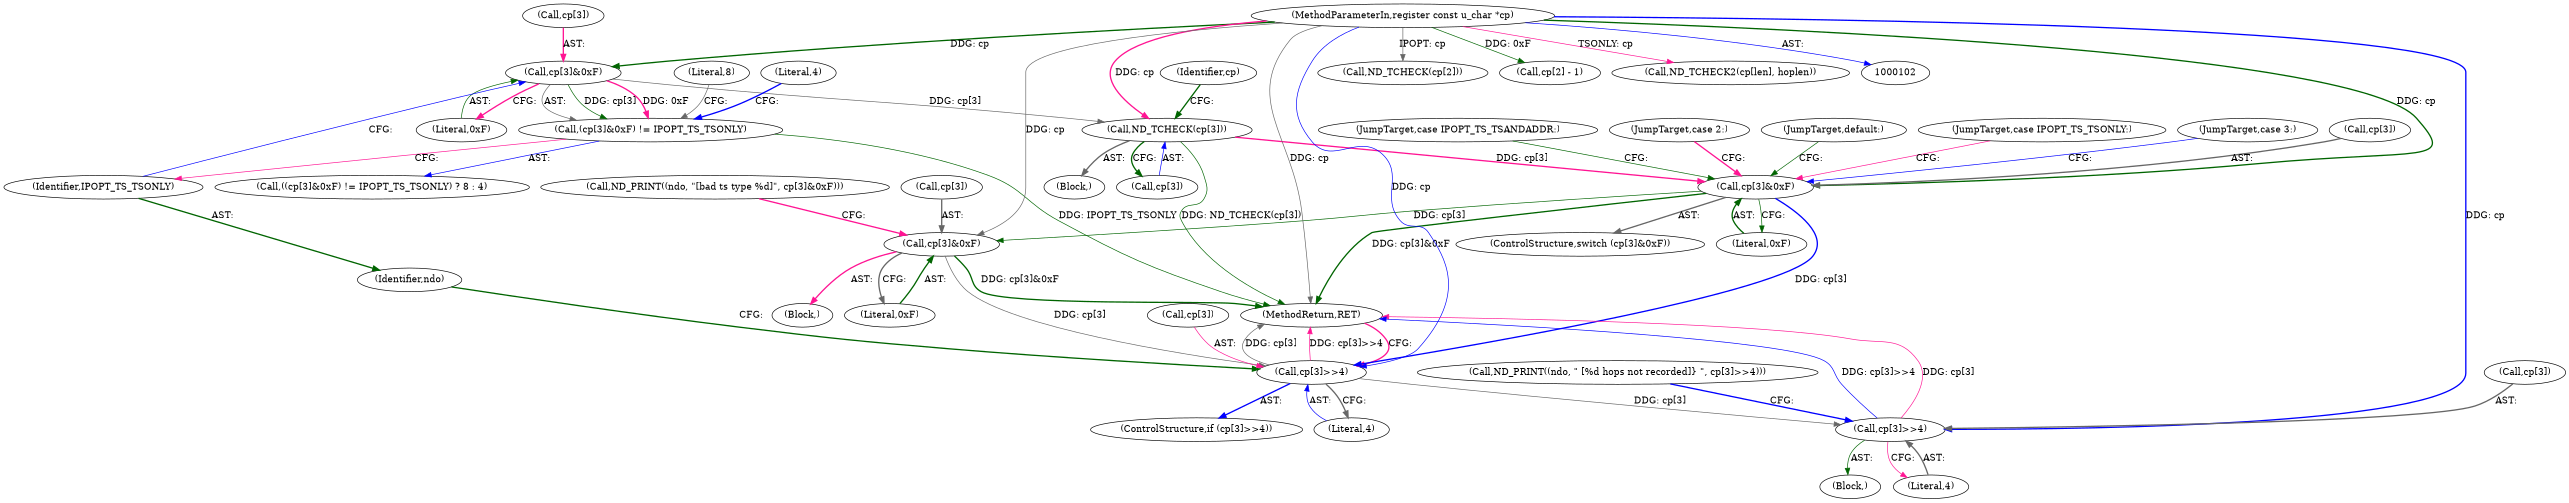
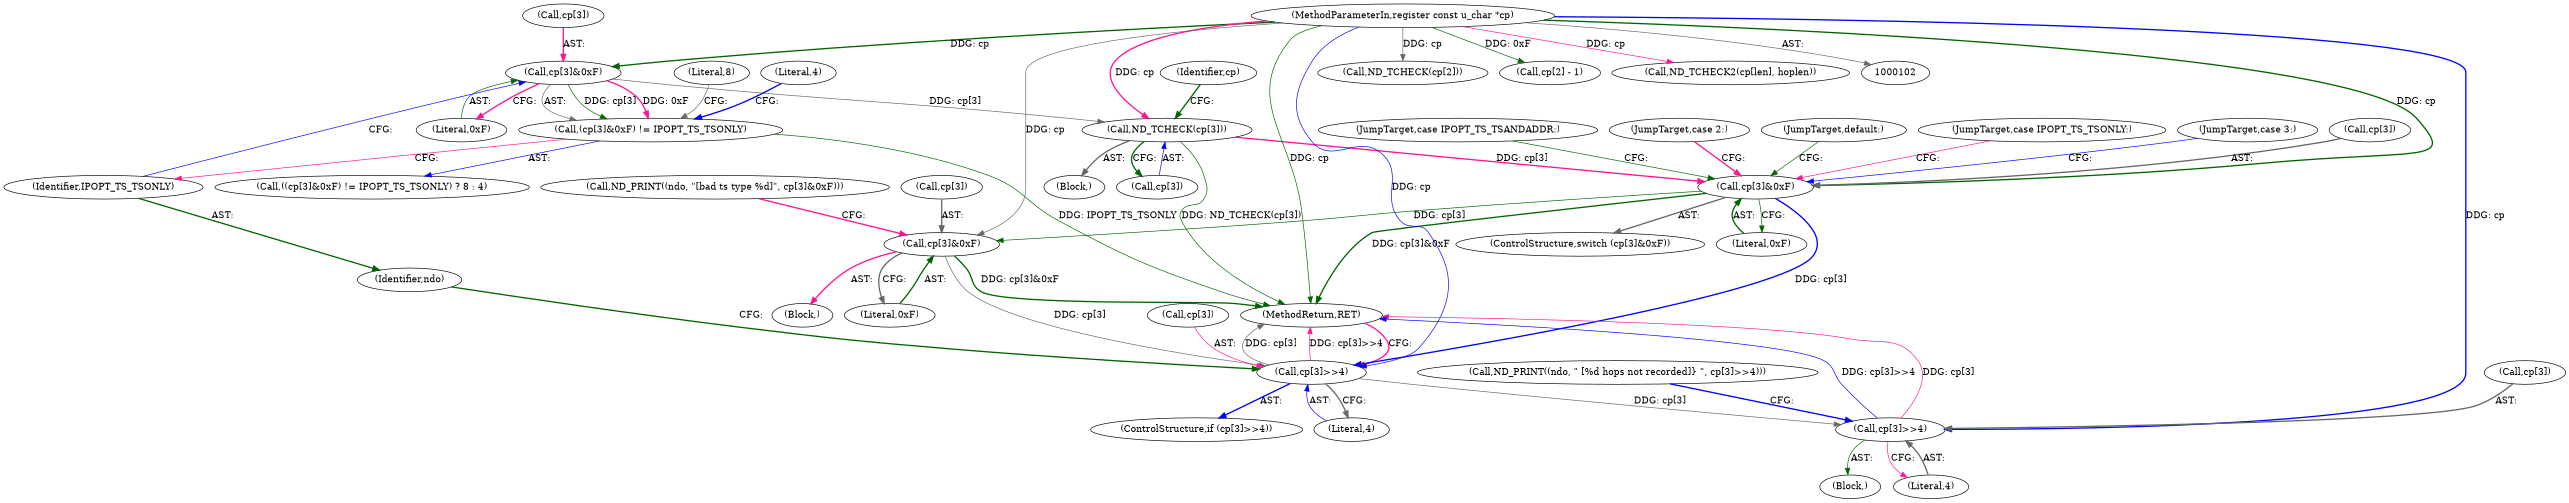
(1696, 38) -> (1696, 38)
(1423, 44) -> (1423, 44)
(1606, 44) -> (1606, 44)
(1285, 149) -> (1285, 149)
